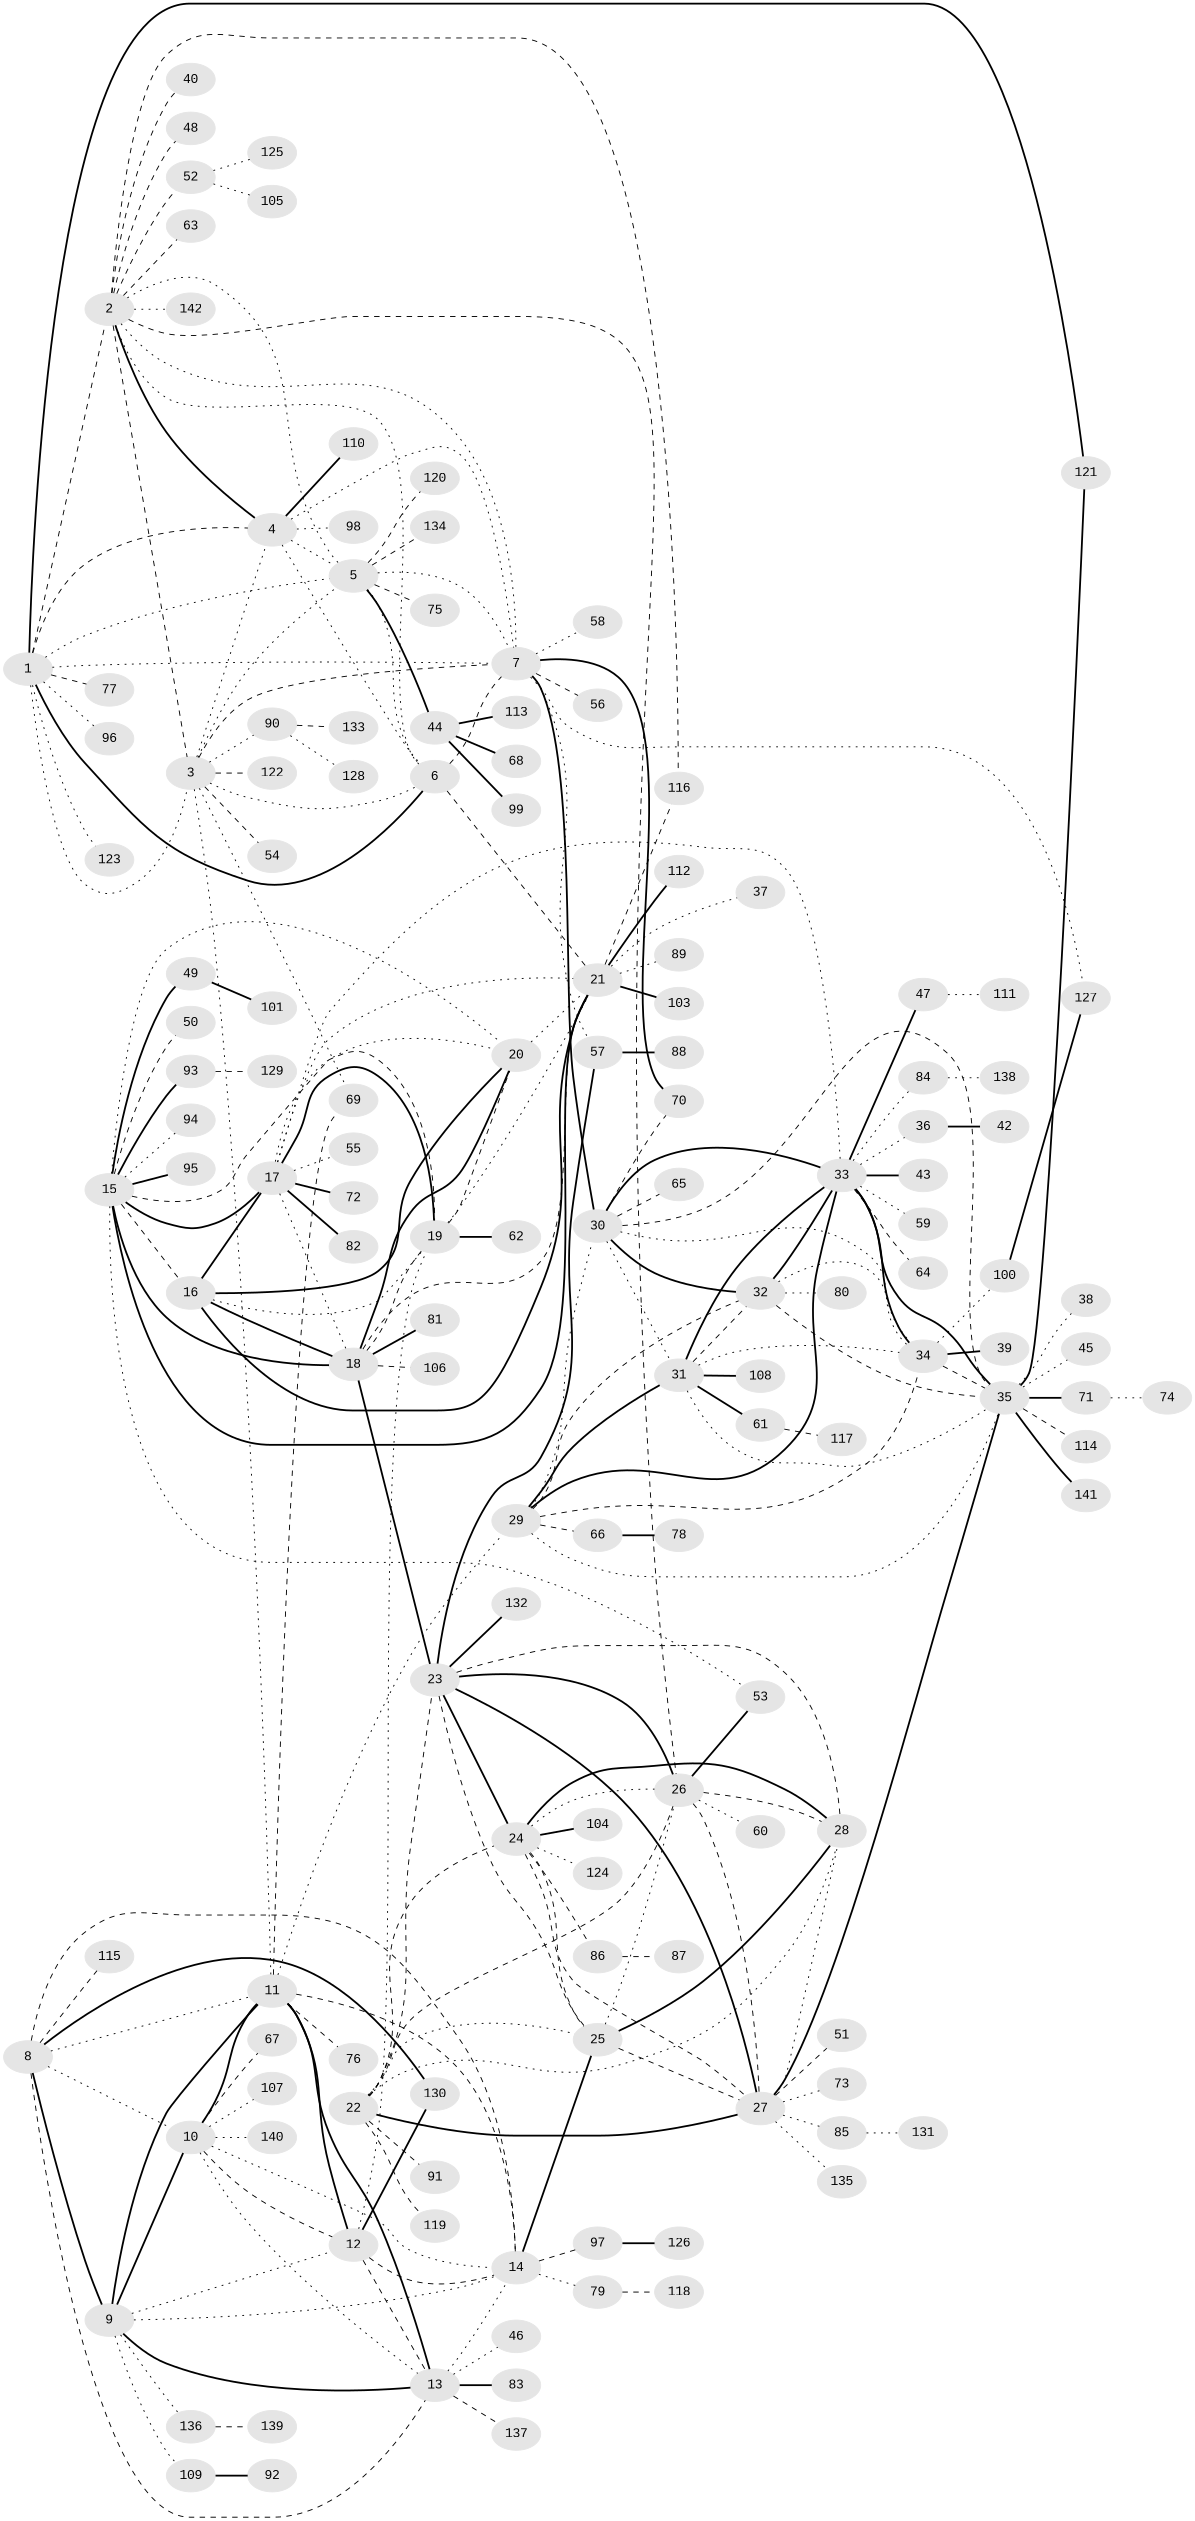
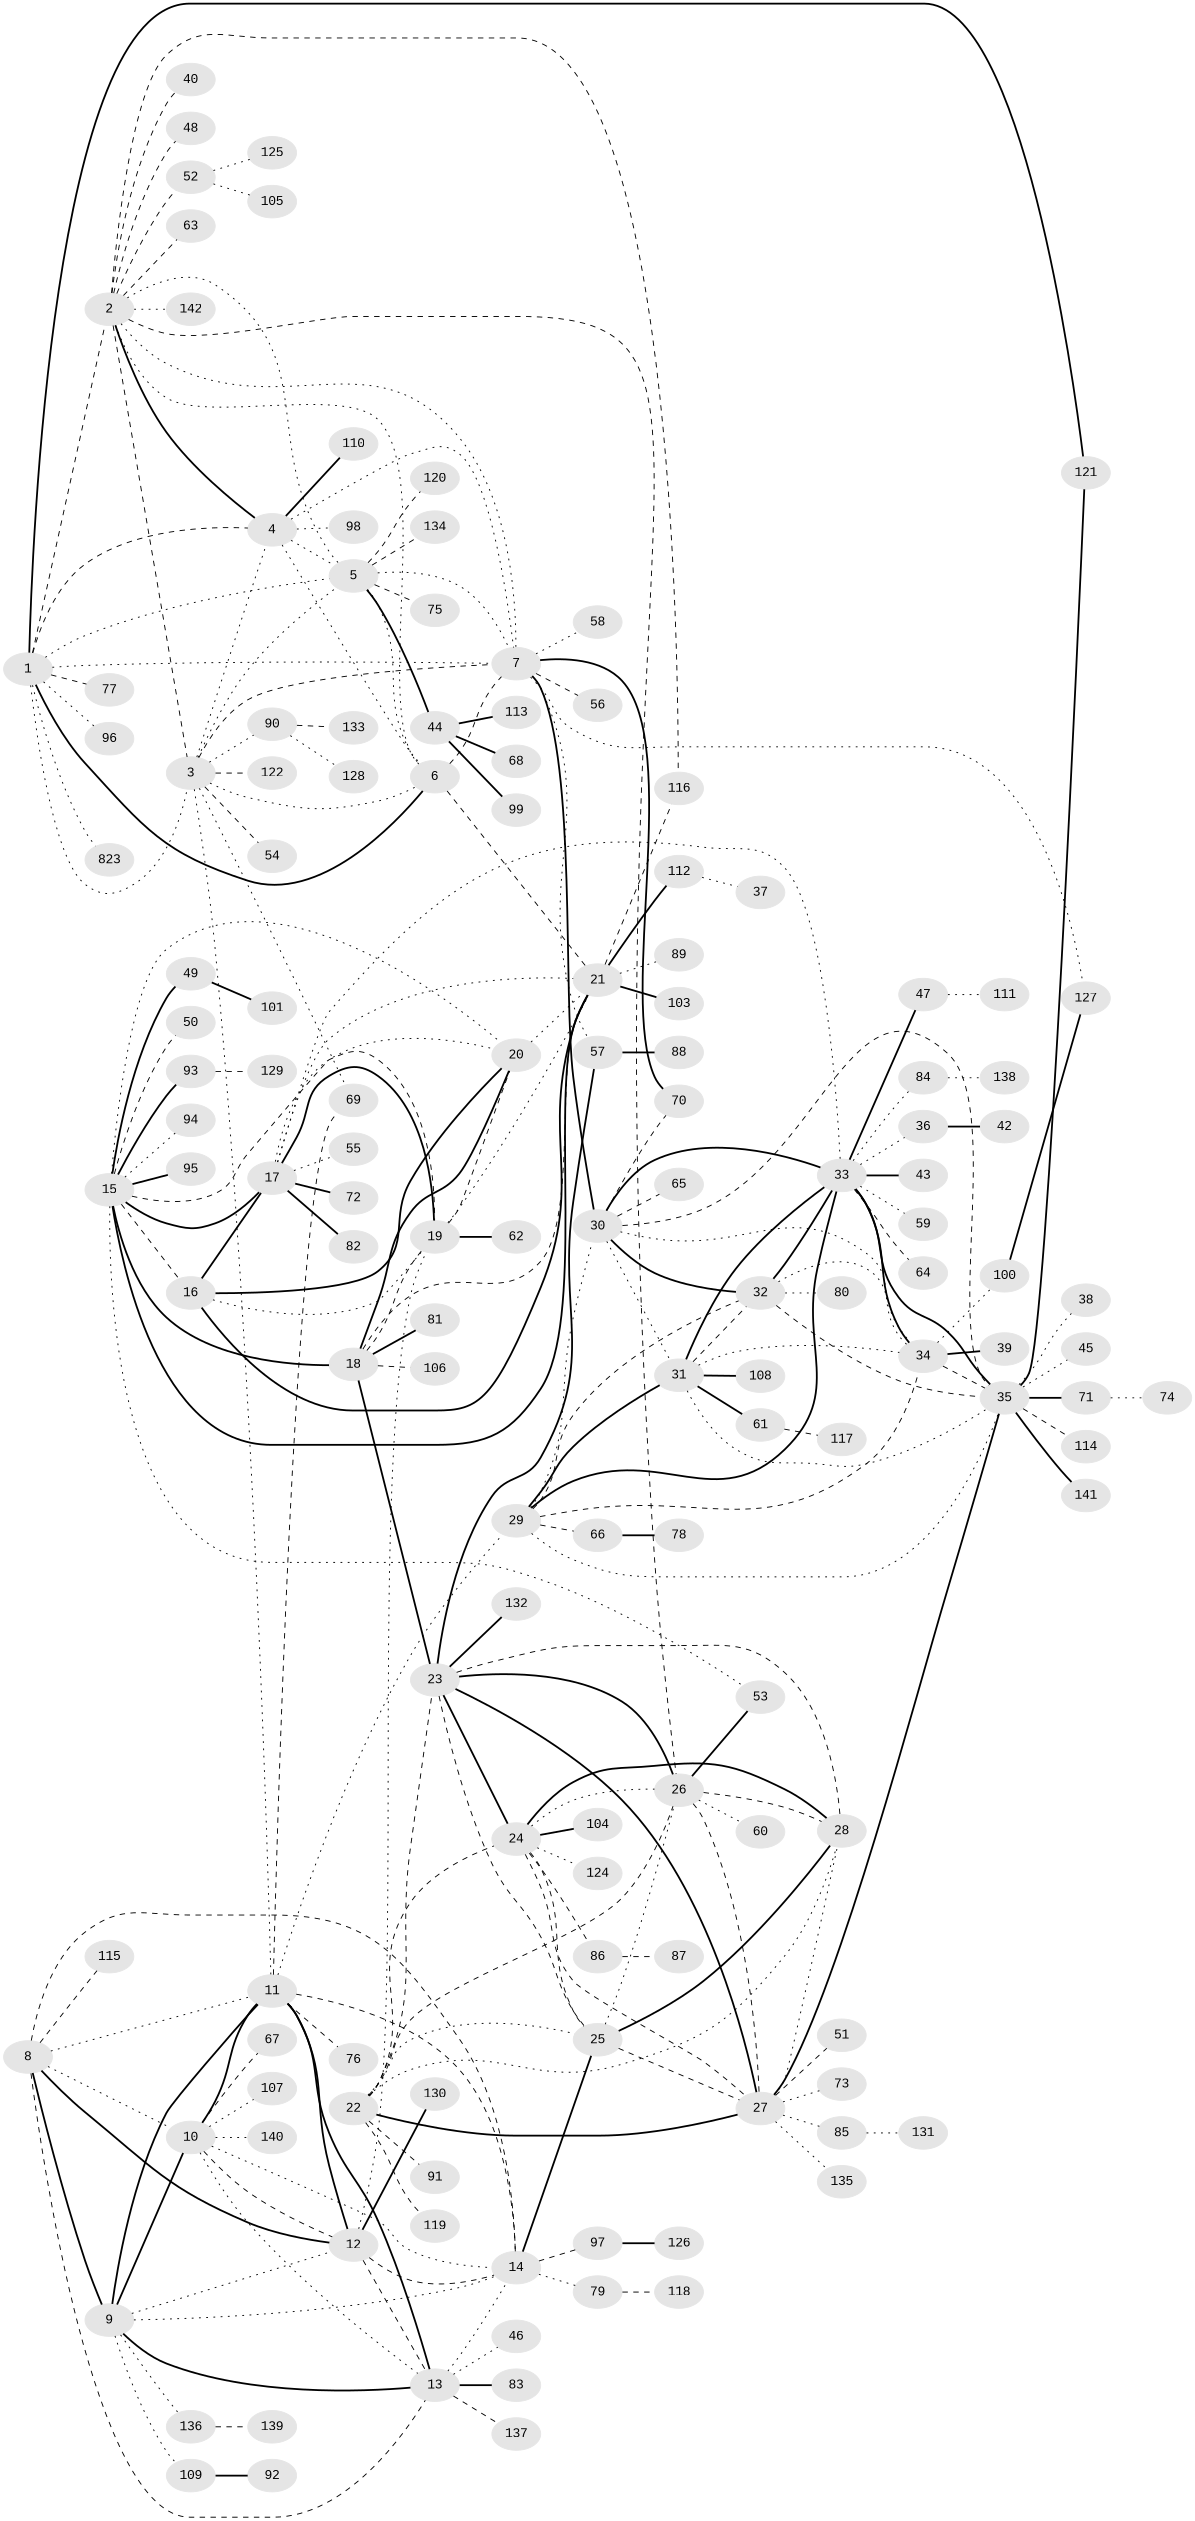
(109, 860) -> (109, 860)
(669, 923) -> (720, 882)
(313, 1271) -> none
(271, 1330) -> none
(246, 1959) -> (164, 2177)
